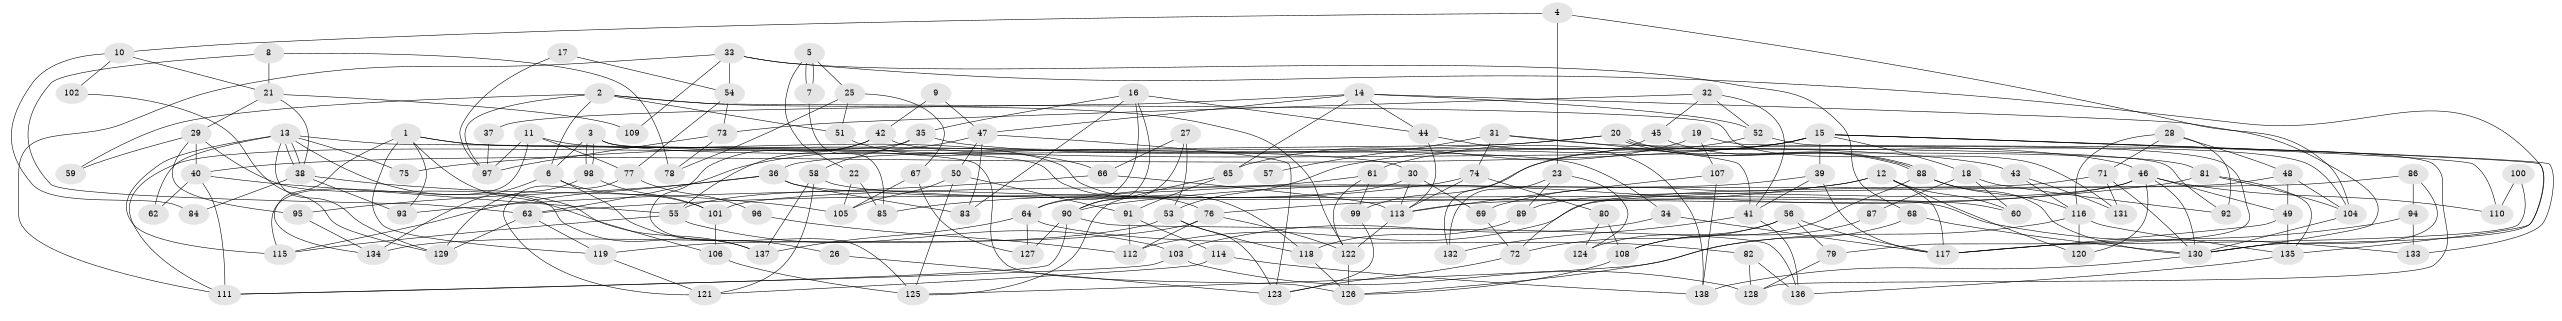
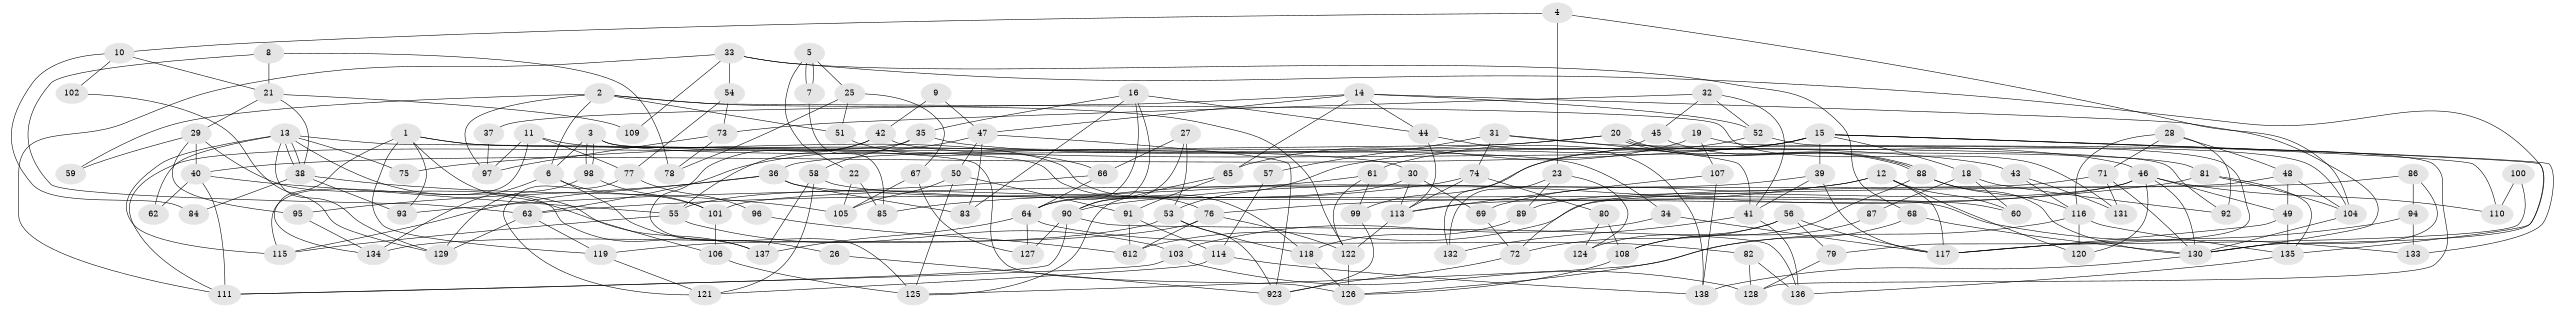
(563, 53) -> none
(1252, 189) -> (1065, 194)
none -> (1243, 216)
(1130, 255) -> (1130, 255)
(1275, 295) -> (1275, 295)
